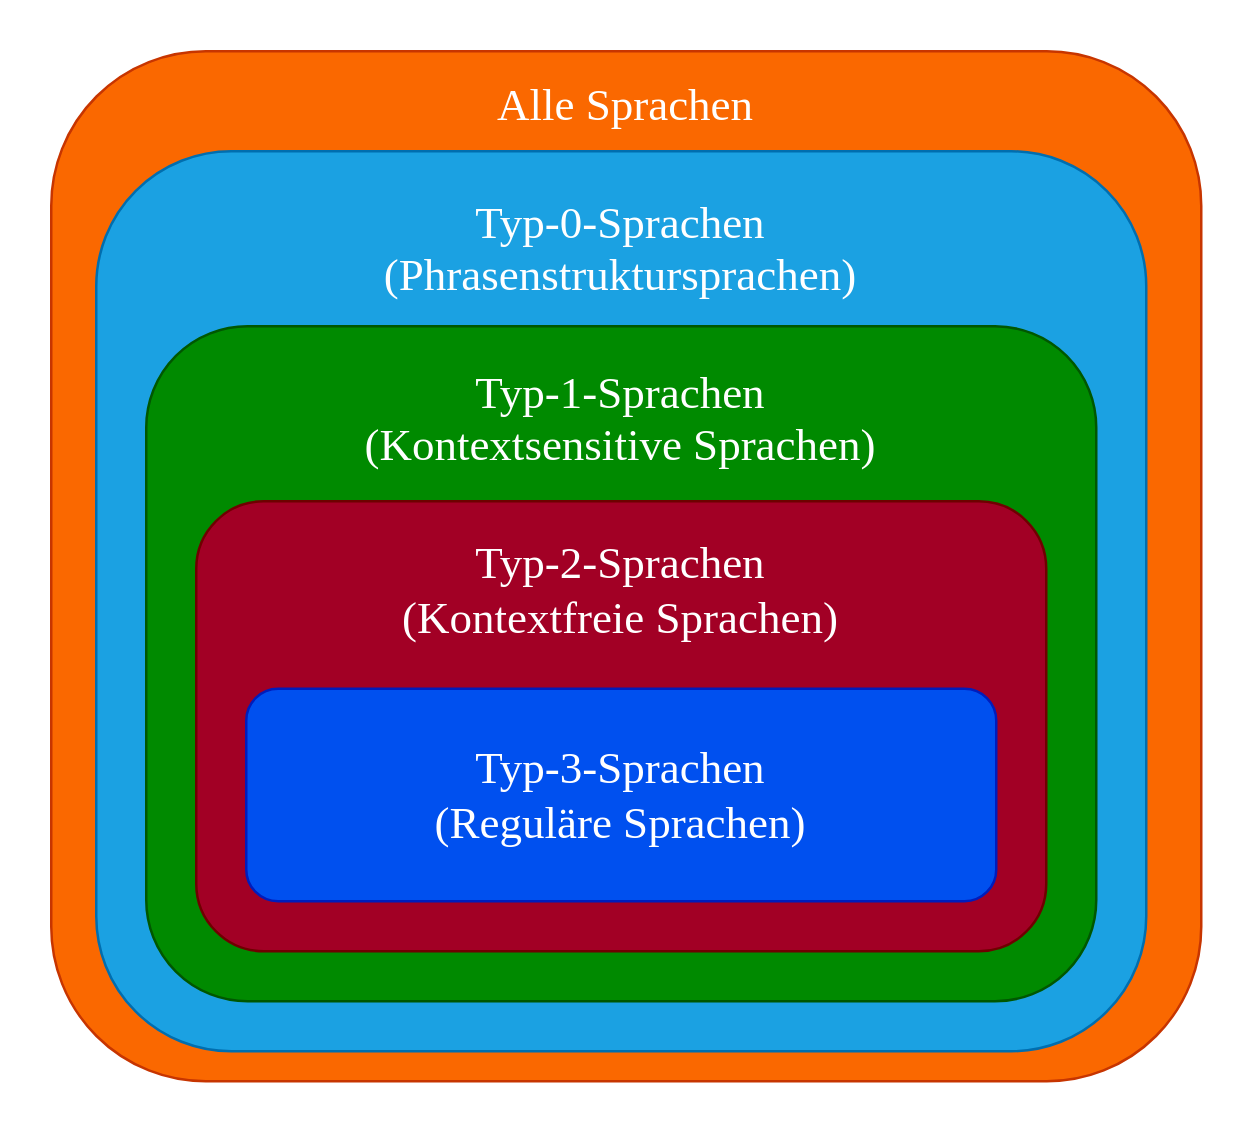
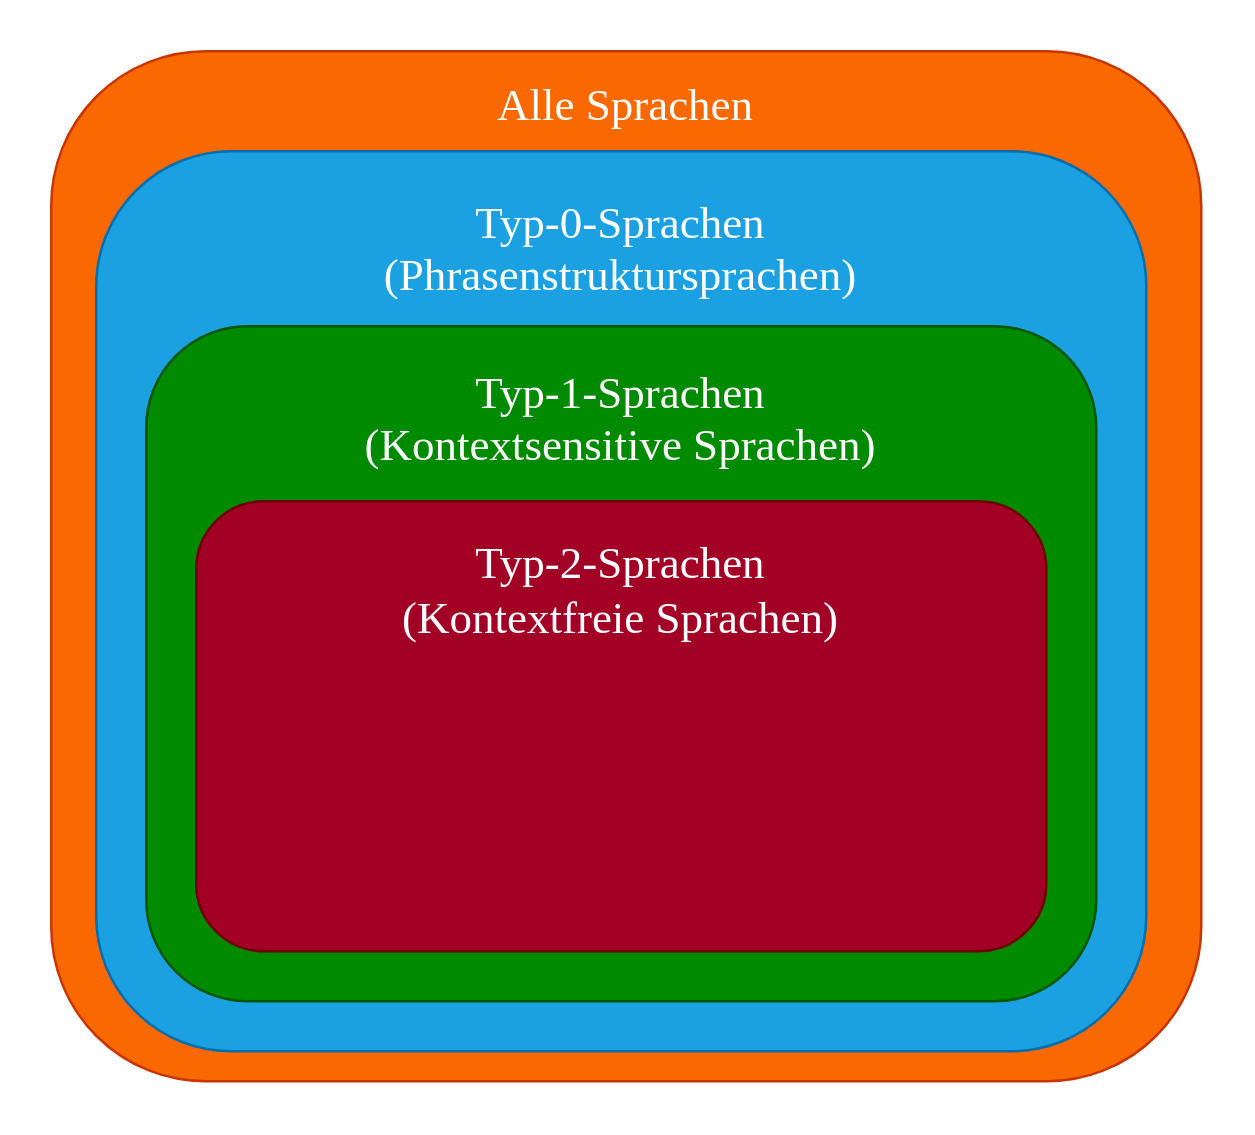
(621, 795) -> none
